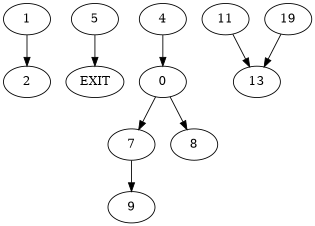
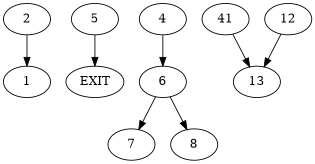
(226, 19) -> (226, 19)
(288, 19) -> (288, 19)
(27, 46) -> (27, 46)
(163, 82) -> (163, 82)
(131, 207) -> none
